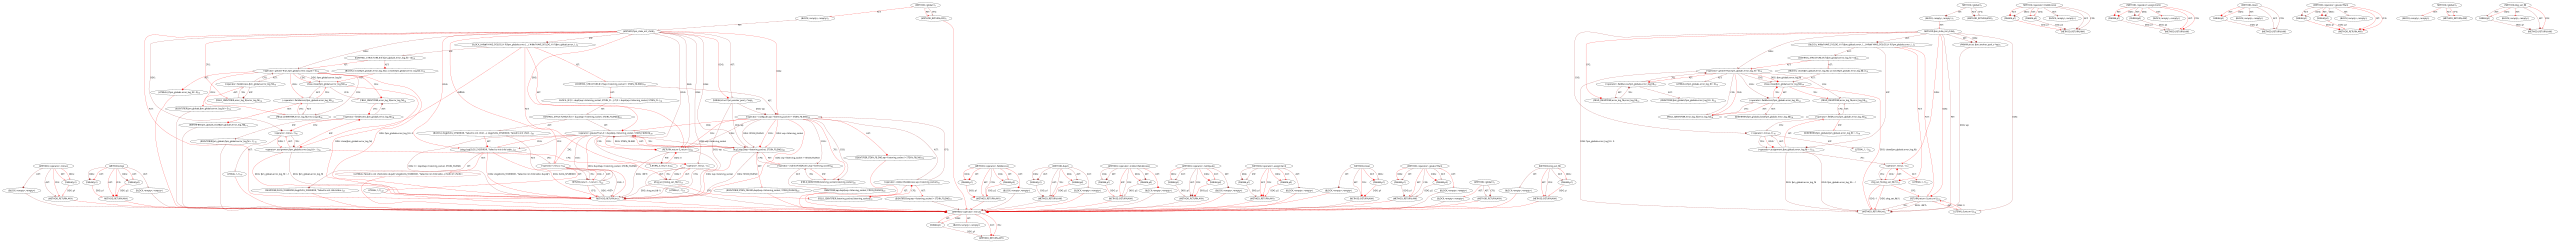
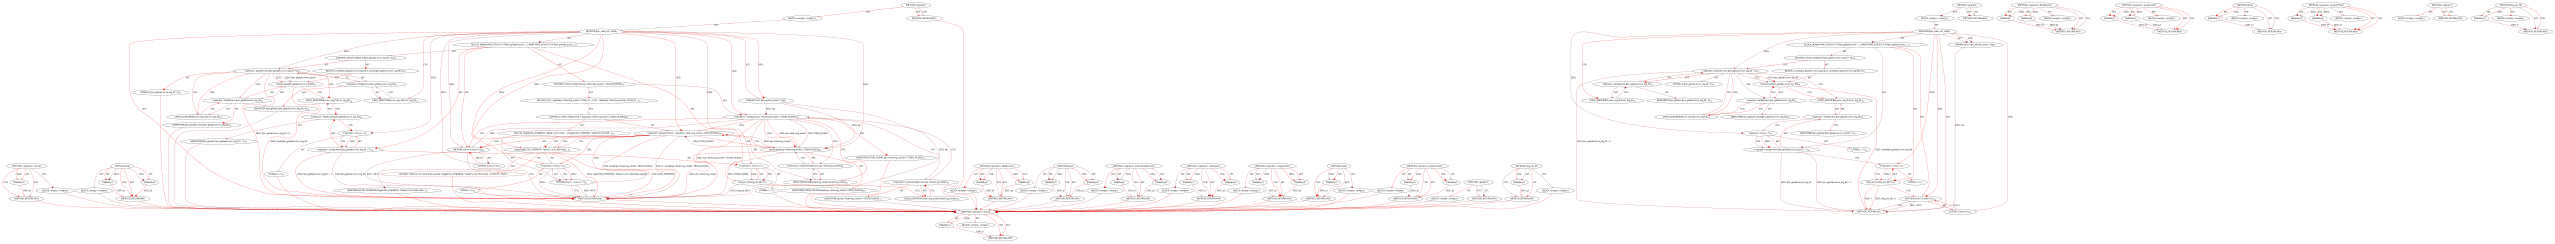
(854, 191) -> none
